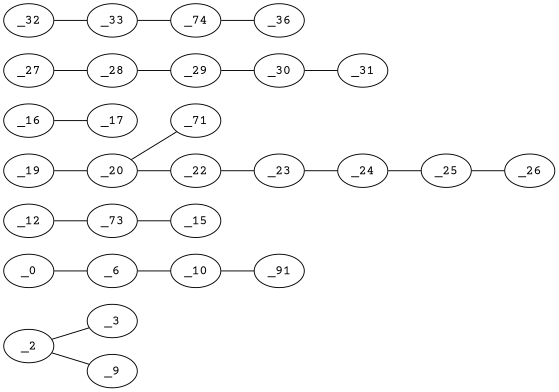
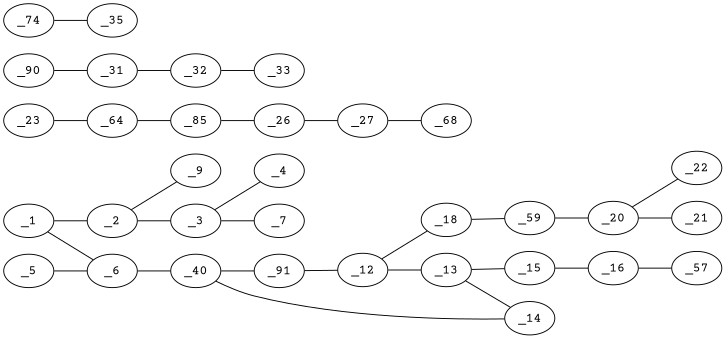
(154, 20) -> none
(279, 20) -> (112, 20)
(112, 71) -> (446, 121)
none -> (154, 71)
(196, 71) -> none
(279, 71) -> (29, 71)
(112, 121) -> (697, 268)
(196, 121) -> (697, 218)
none -> (321, 121)
(29, 171) -> (530, 218)
(238, 171) -> none
none -> (279, 171)
(363, 171) -> (112, 121)
(446, 171) -> (196, 121)
none -> (446, 220)
none -> (29, 221)
(112, 221) -> (446, 270)
none -> (279, 221)
none -> (572, 268)
none -> (321, 270)
(29, 271) -> (29, 271)
(196, 271) -> (196, 271)
none -> (530, 318)
